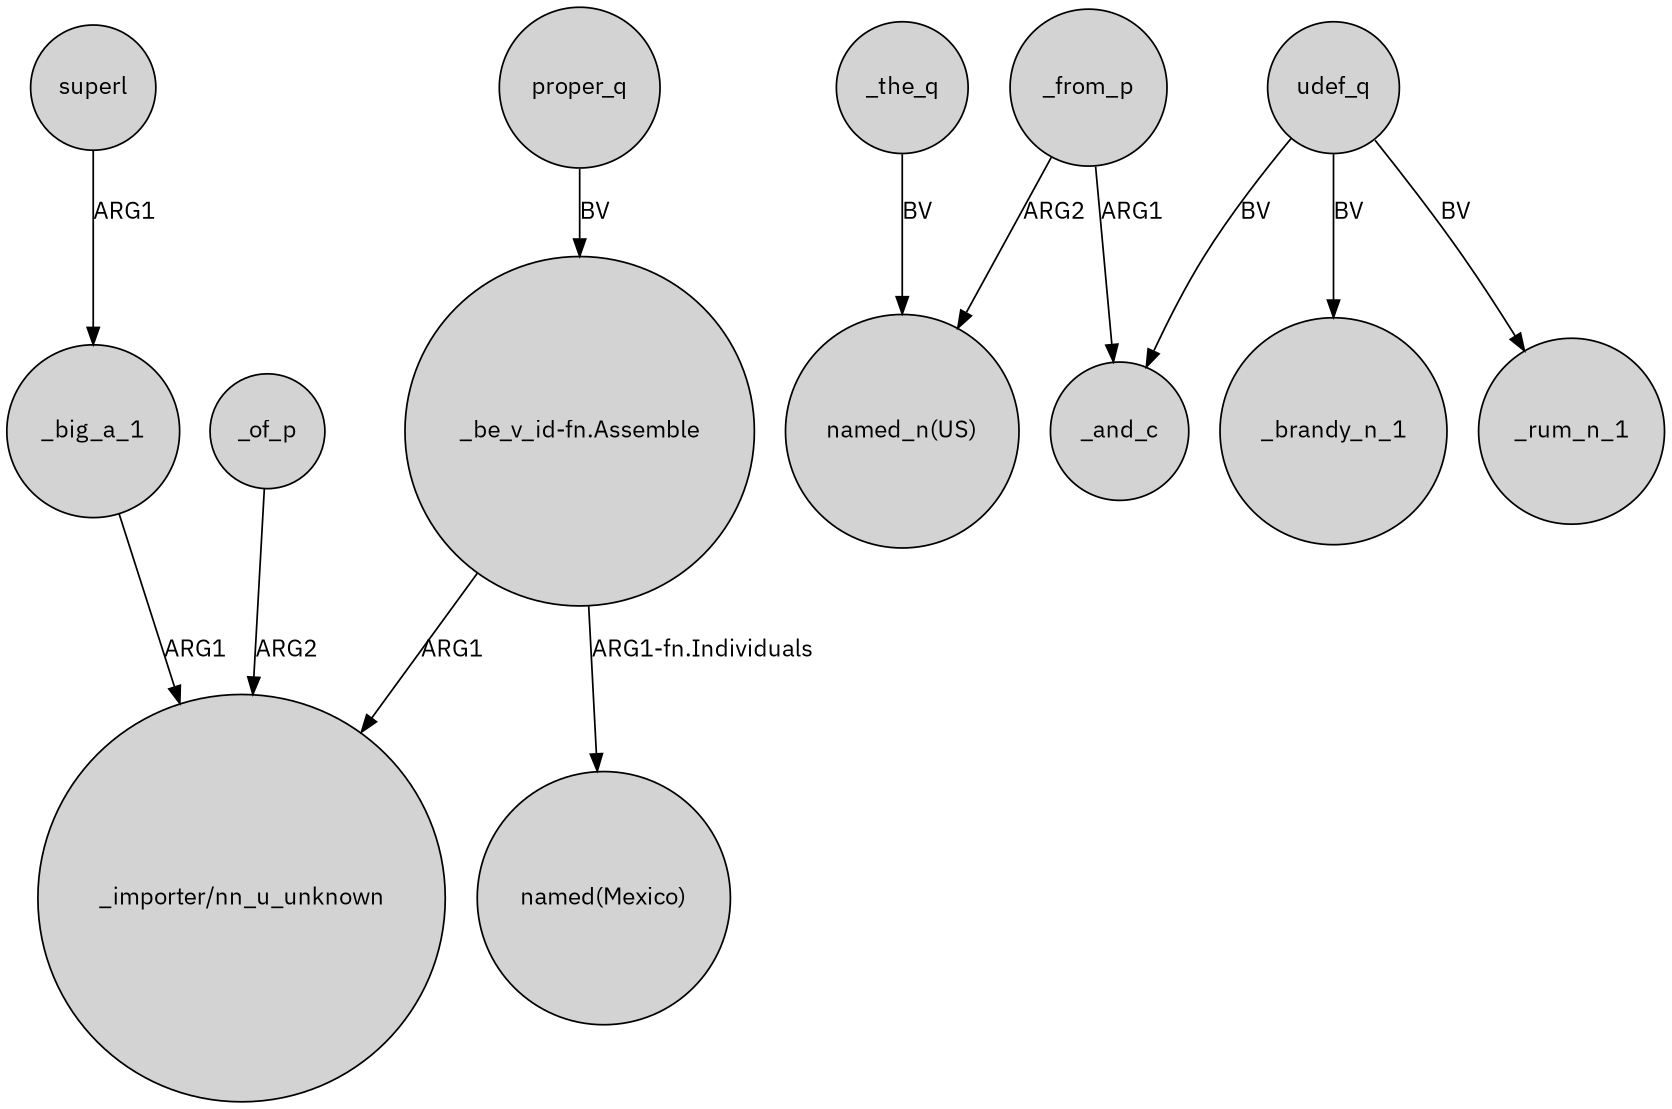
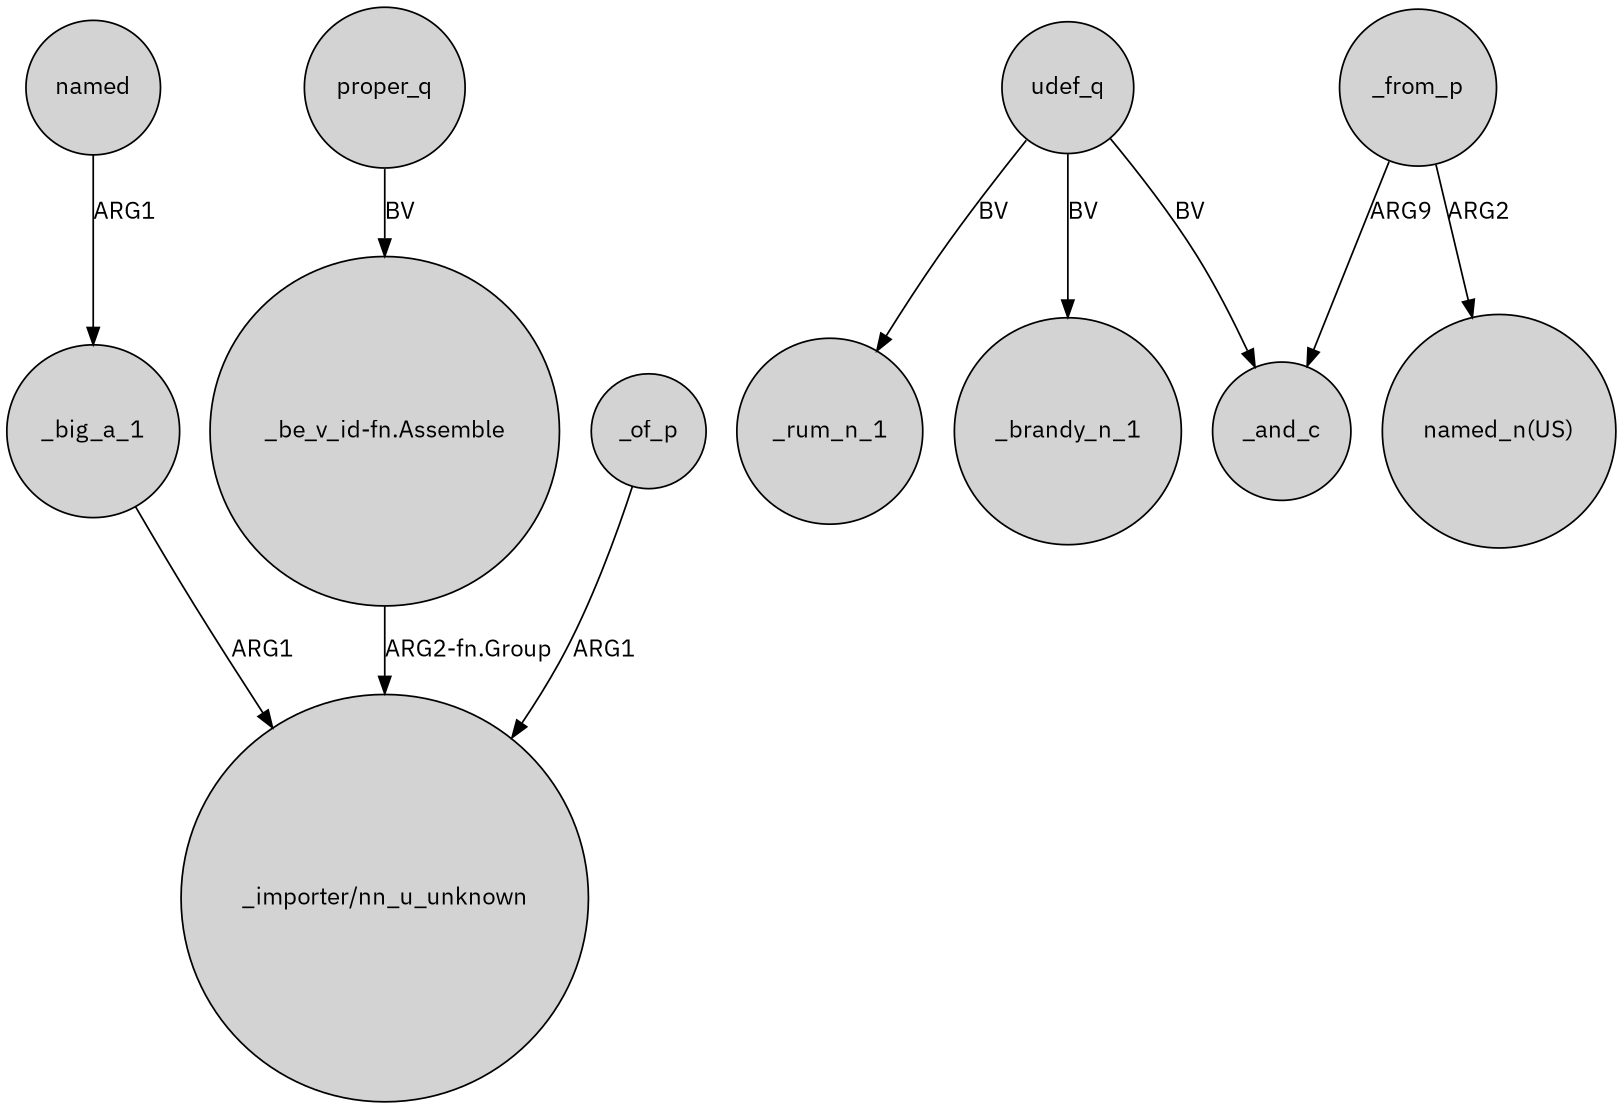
(93, 88) -> (93, 88)
(902, 88) -> none
(1133, 212) -> (1402, 212)
(287, 650) -> (605, 650)
(453, 650) -> (468, 650)
(604, 898) -> none
